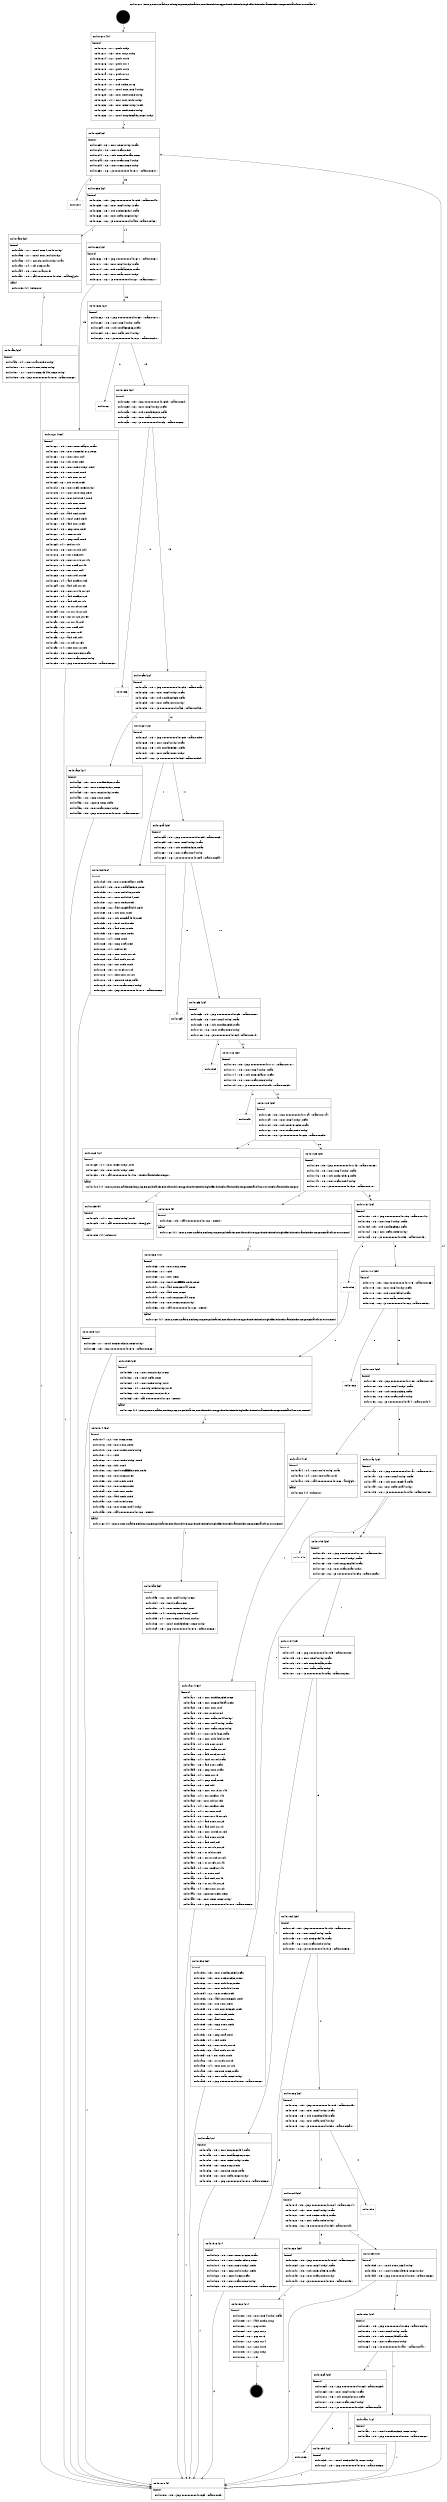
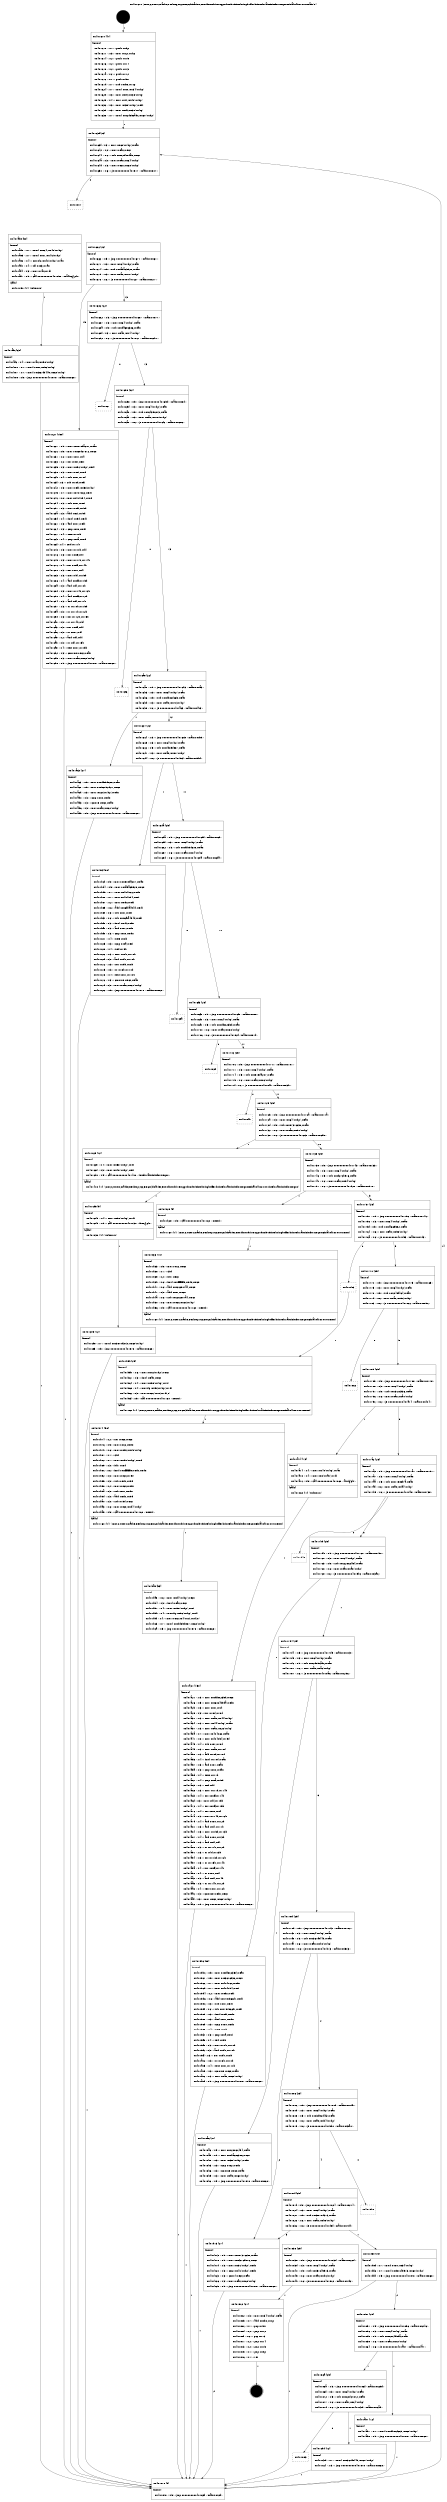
(123, 205) -> none
none -> (118, 1283)
(320, 2236) -> (285, 2234)
